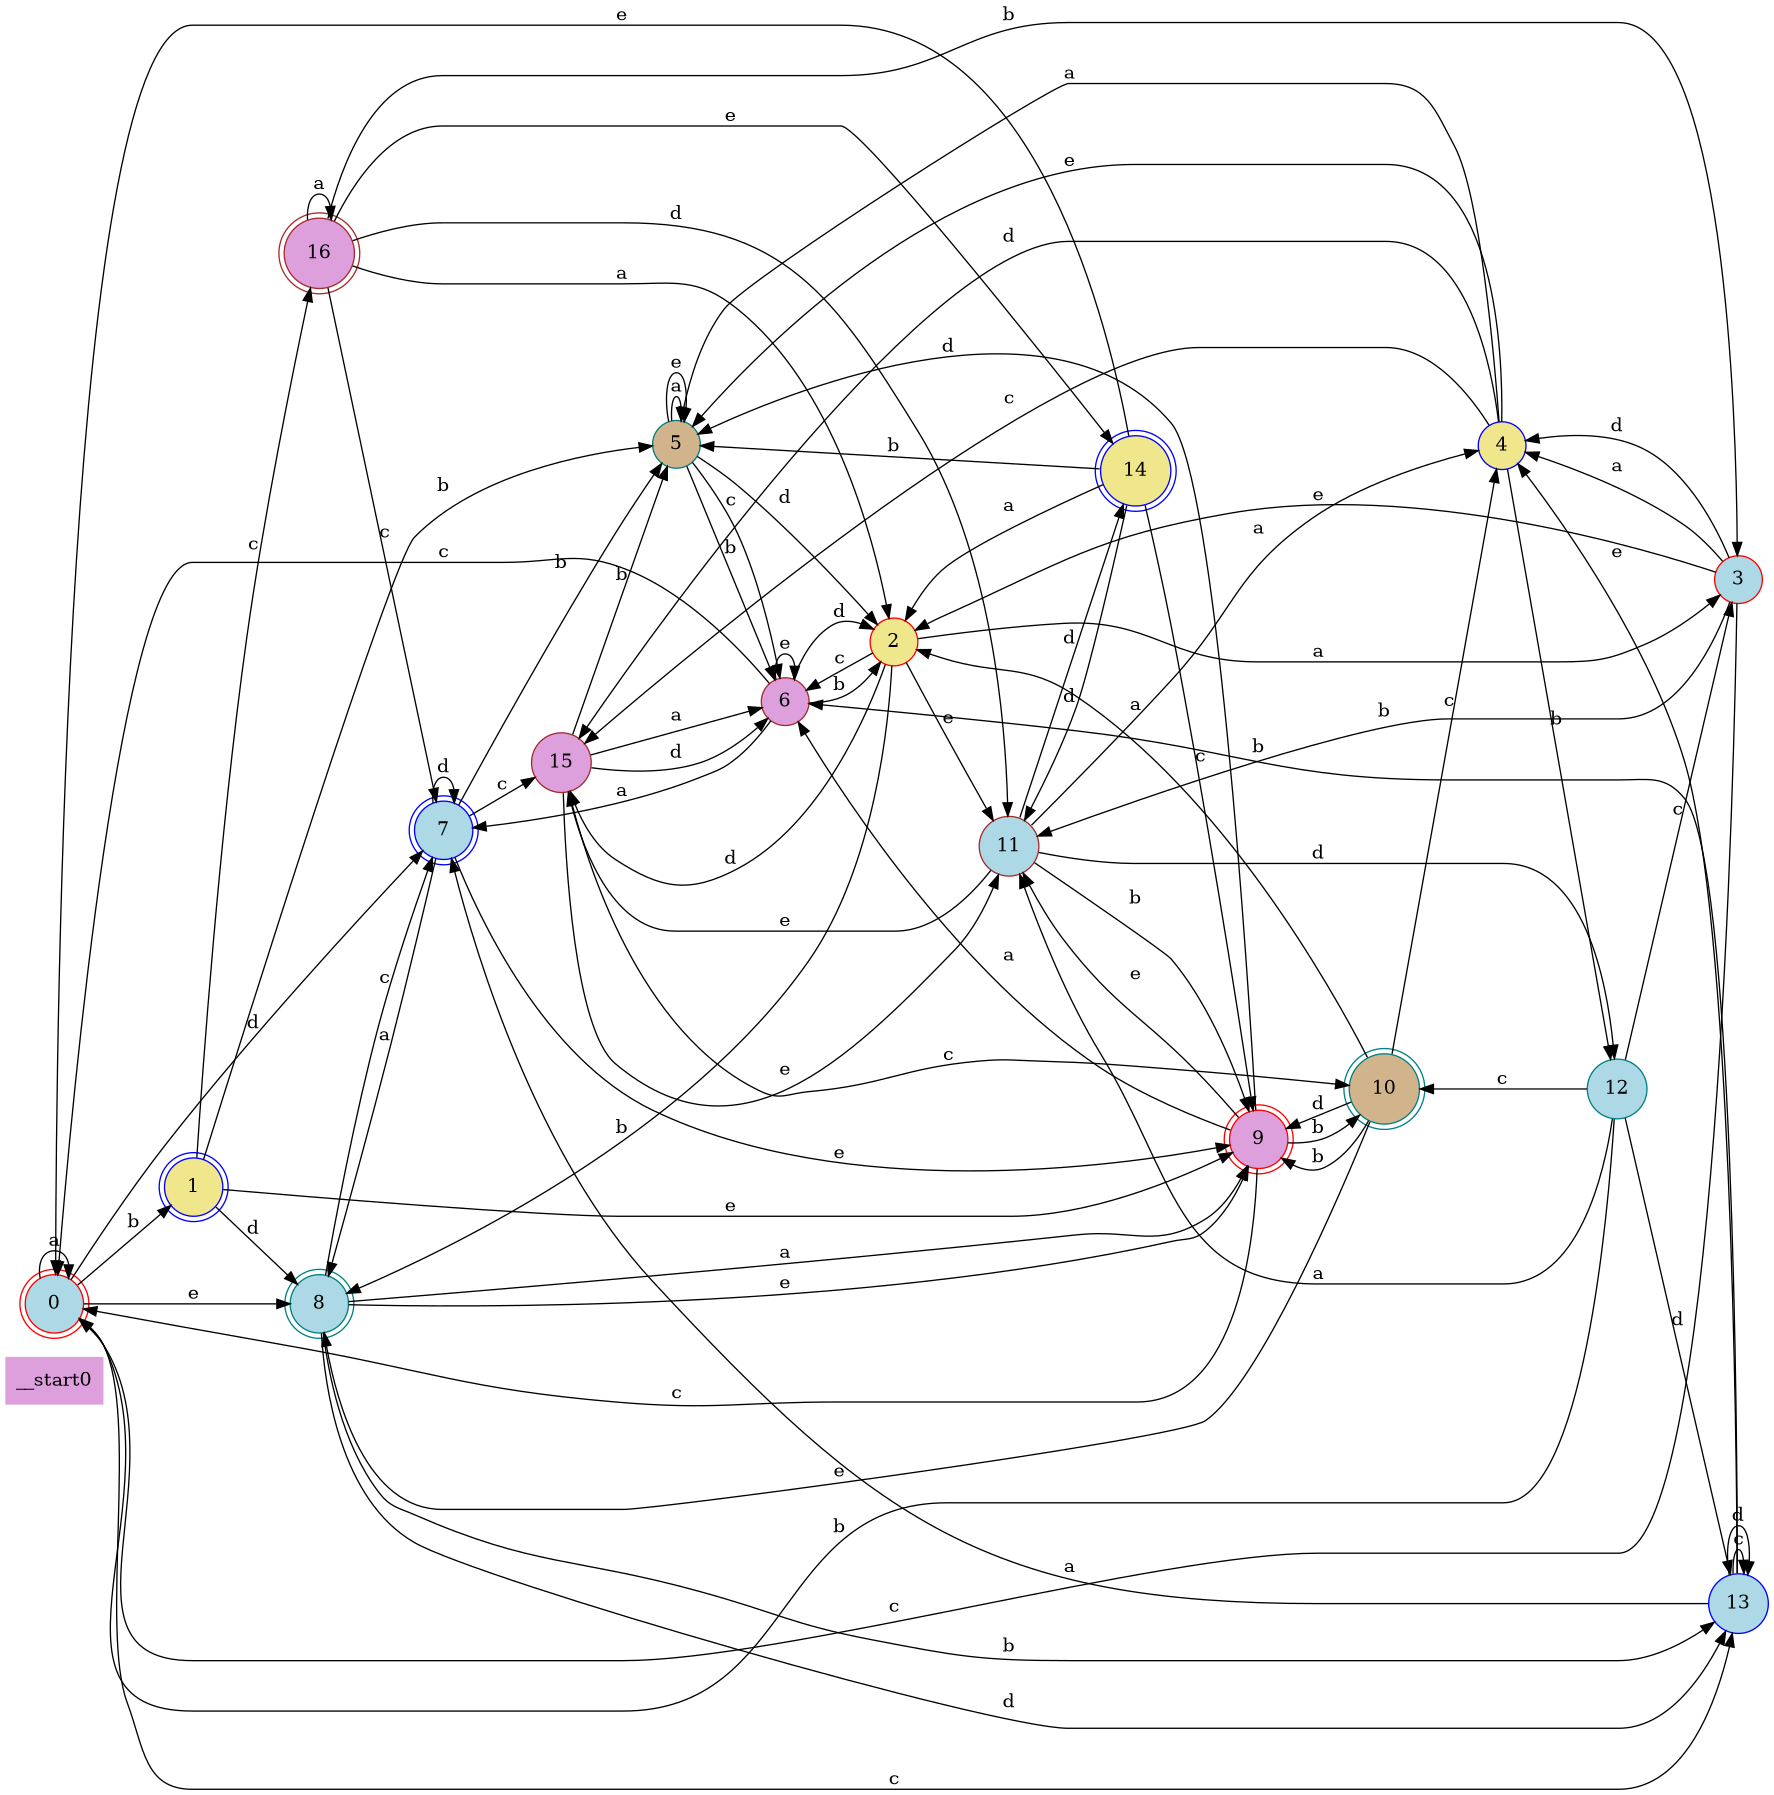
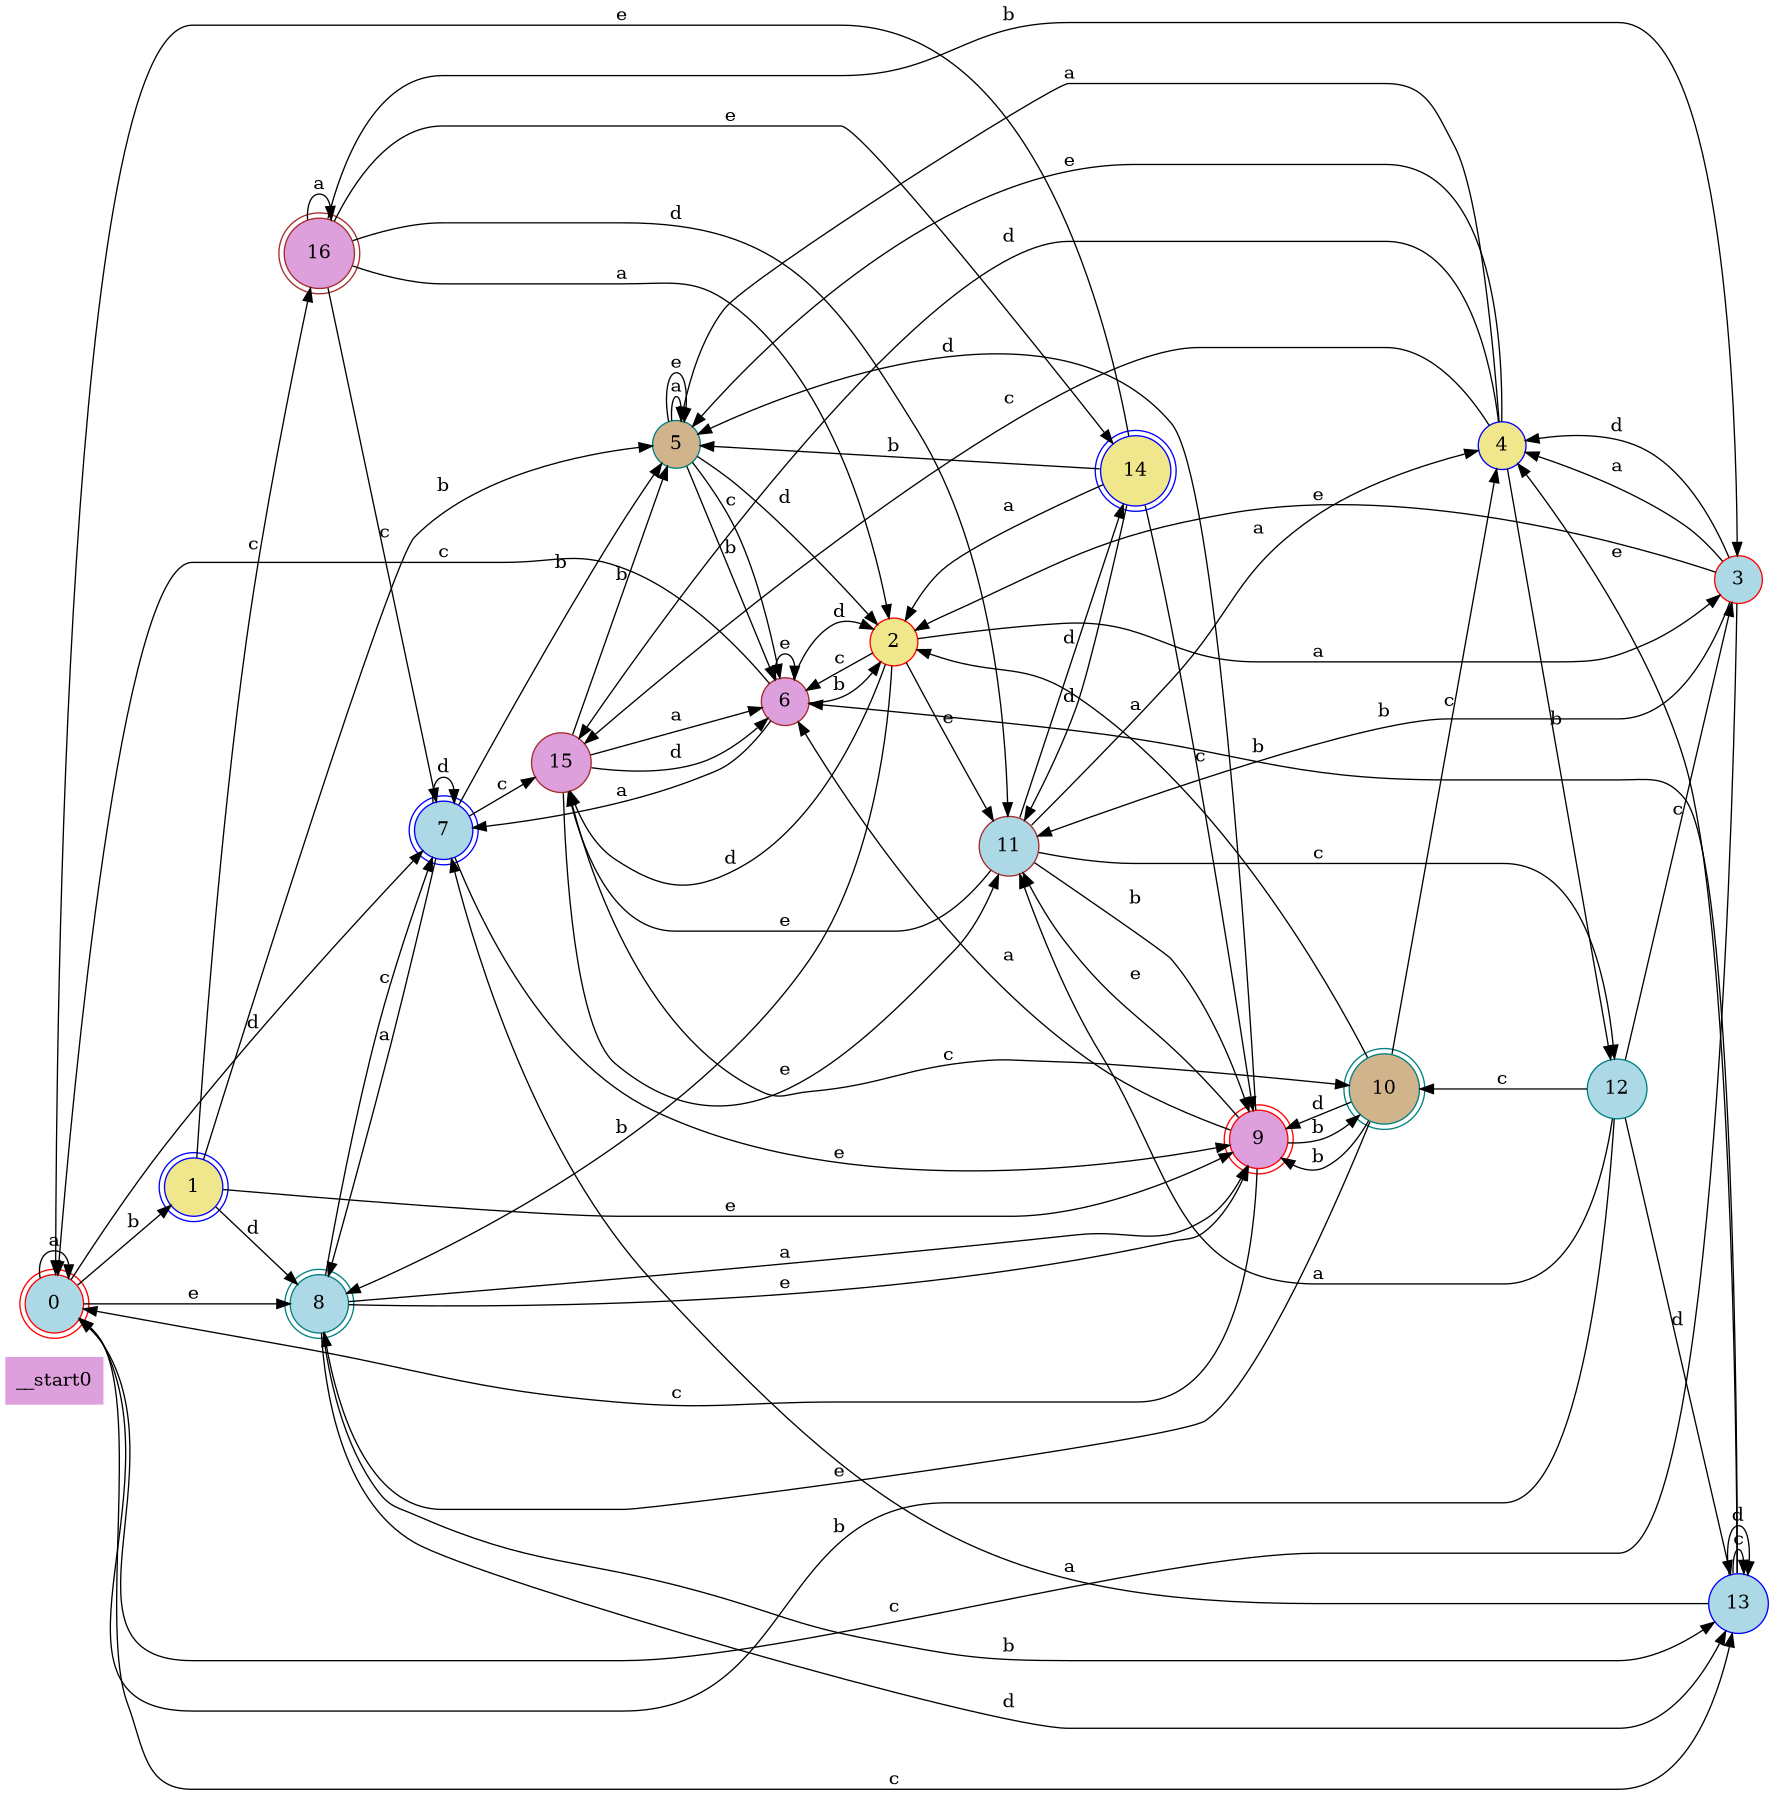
(1318, 854) -> (1318, 854)
